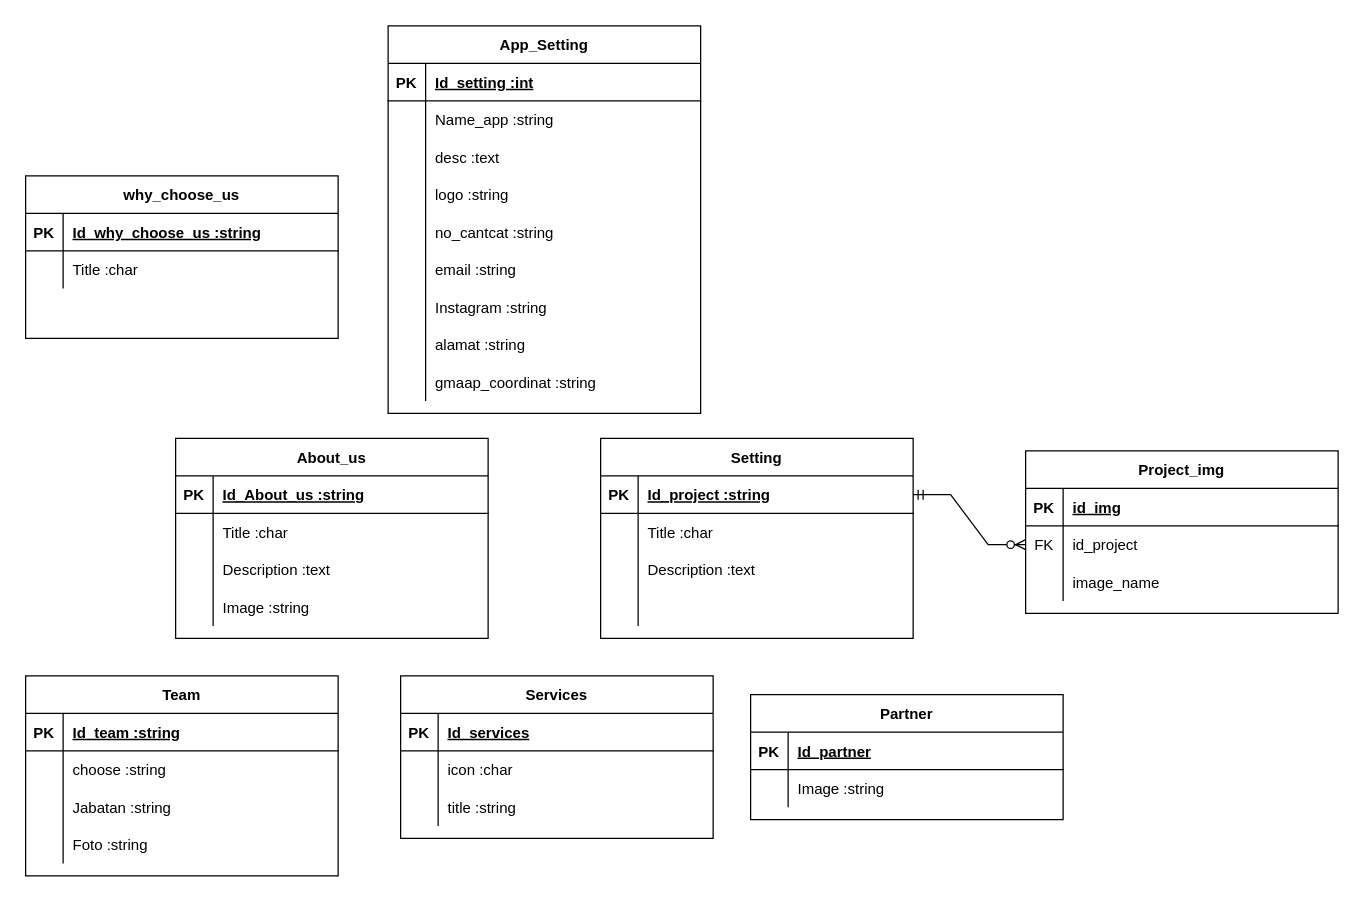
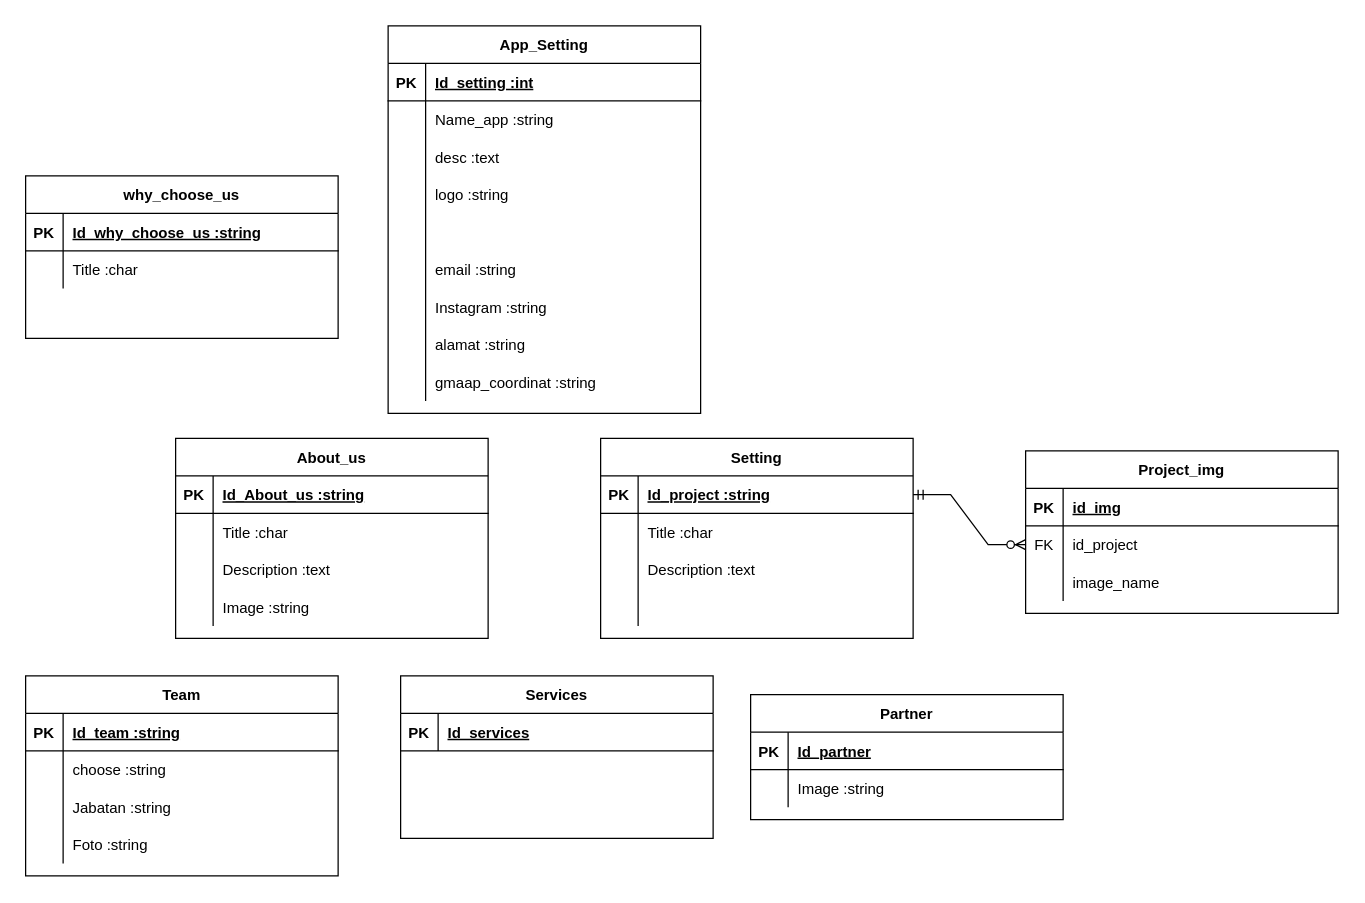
(563, 232) -> none
(576, 769) -> none
(576, 807) -> none
